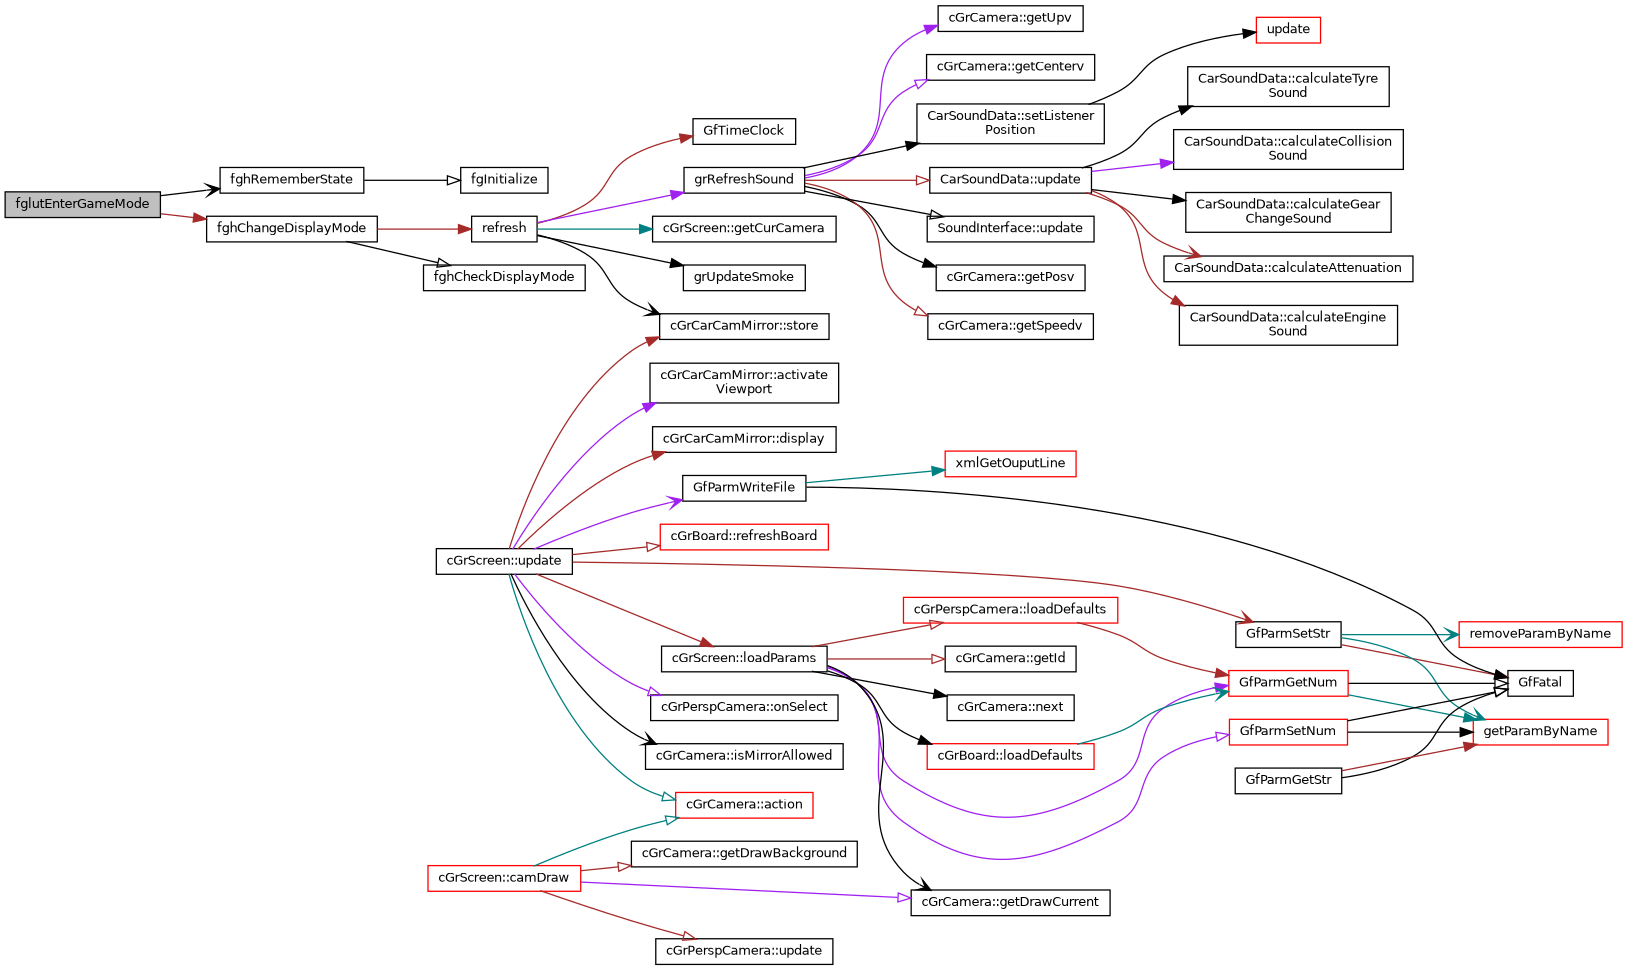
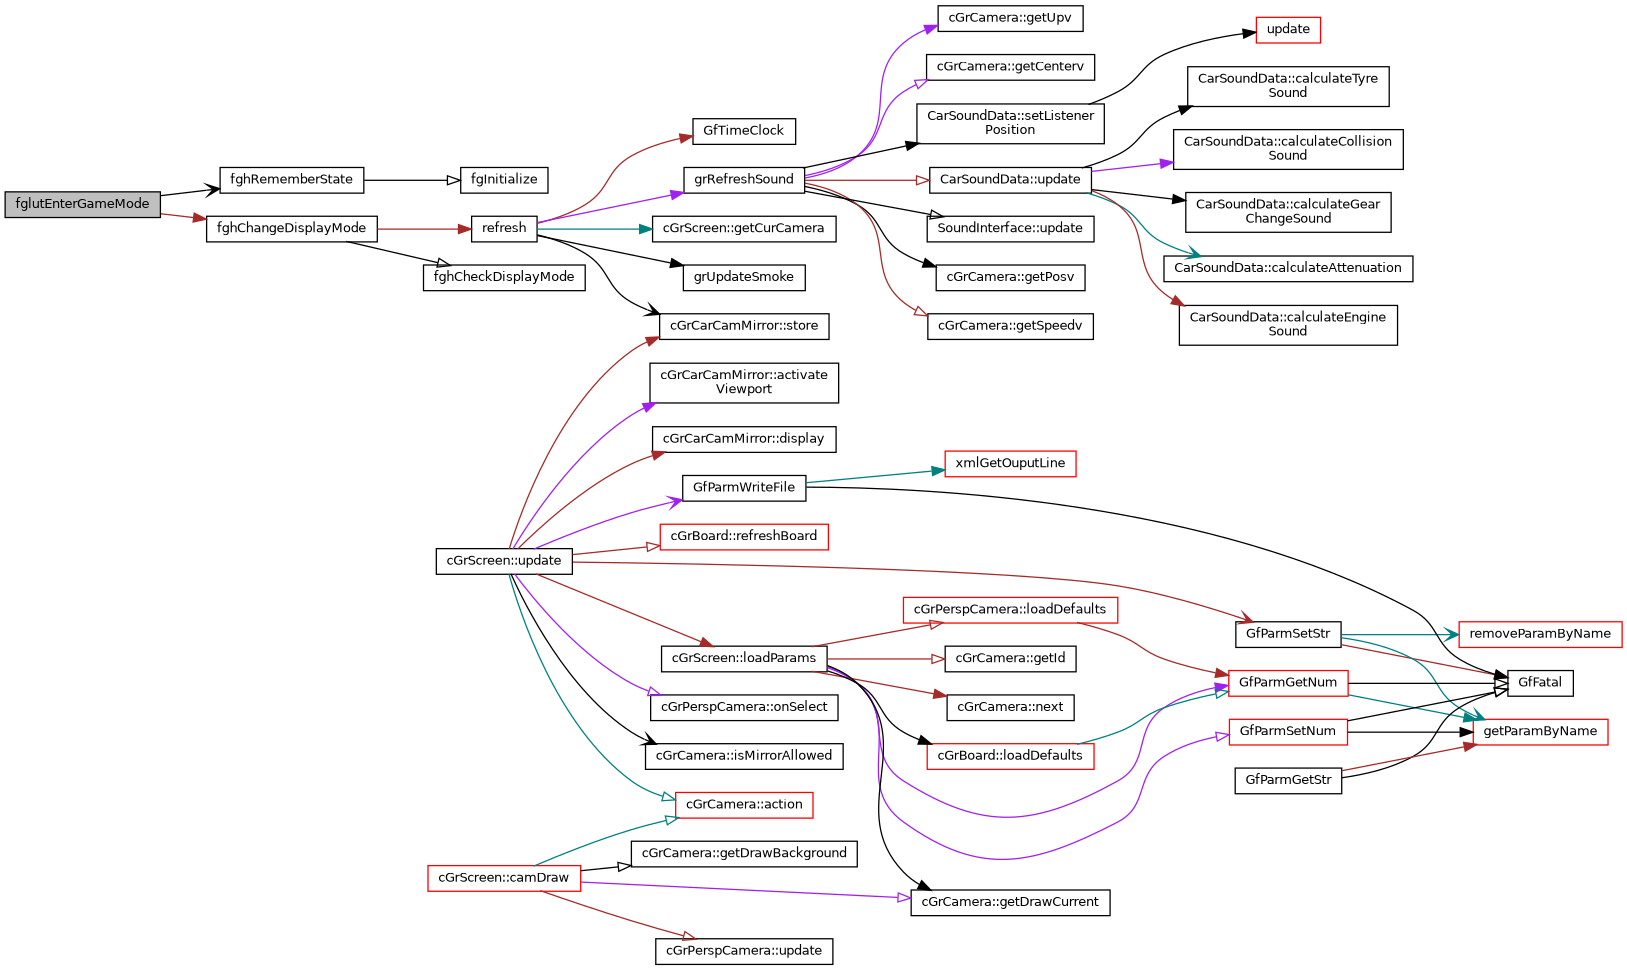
(1144, 228) -> (1144, 228)
(873, 683) -> (873, 683)
(1142, 719) -> (1142, 719)
(879, 808) -> (879, 808)
(600, 869) -> (600, 869)
